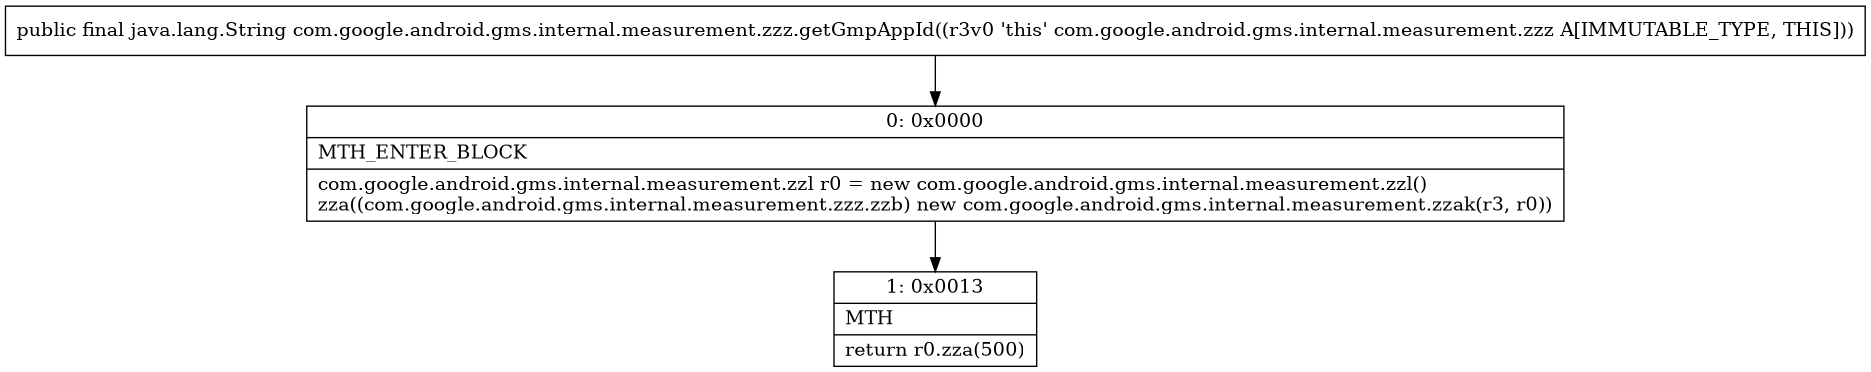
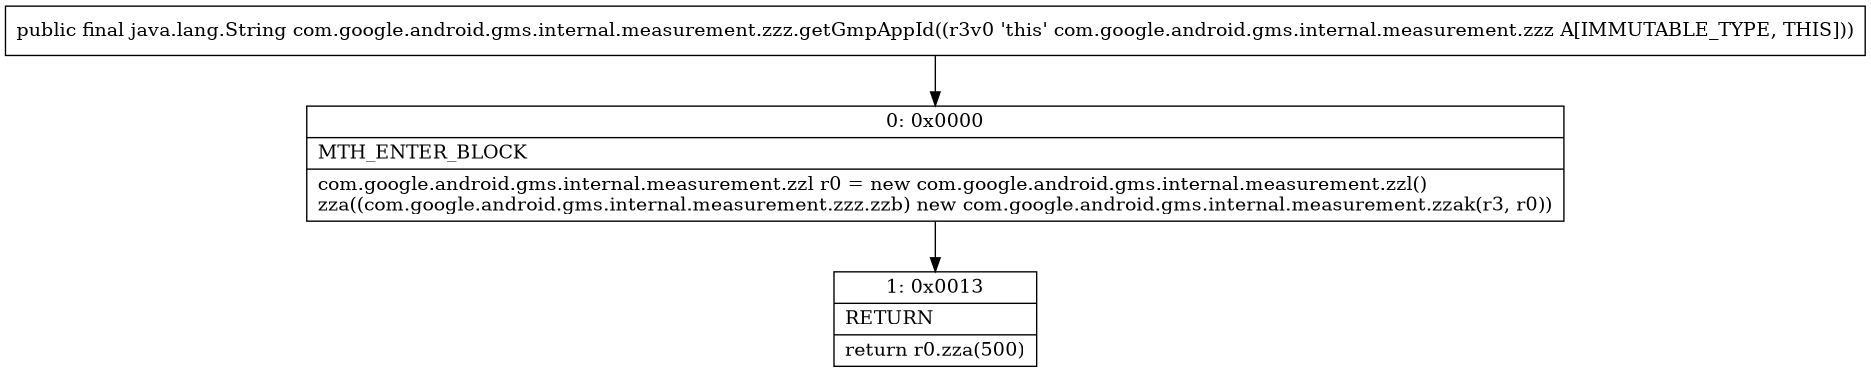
(870, 318) -> (889, 318)
